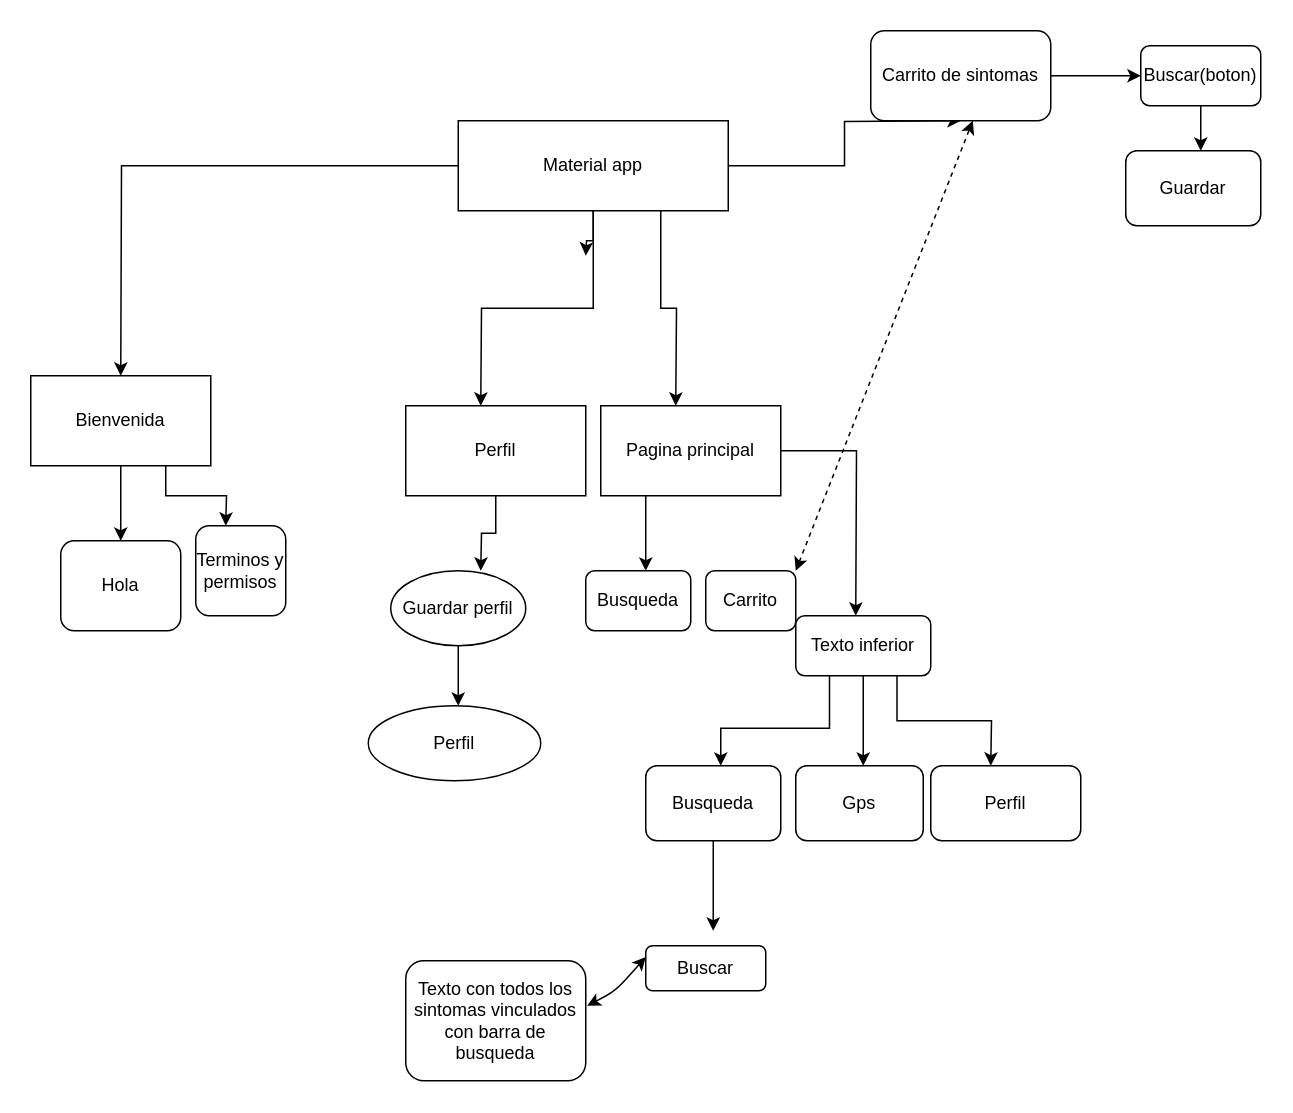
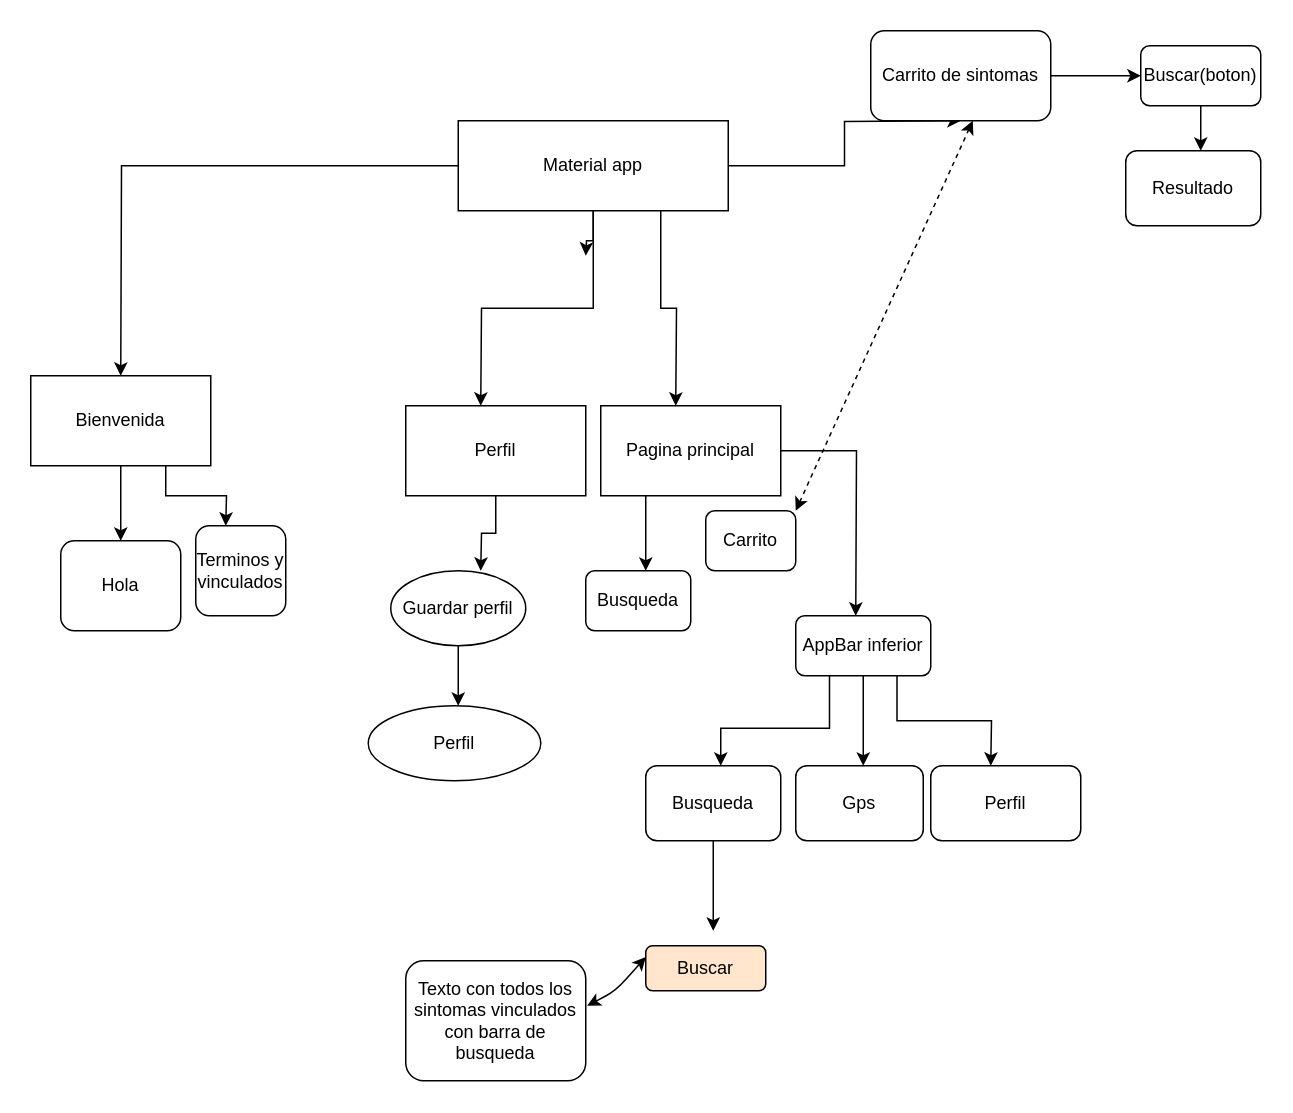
(1193, 188) -> (1193, 188)
(241, 571) -> (241, 571)
(751, 601) -> (751, 541)
(863, 646) -> (863, 646)
(706, 968) -> (706, 968)
